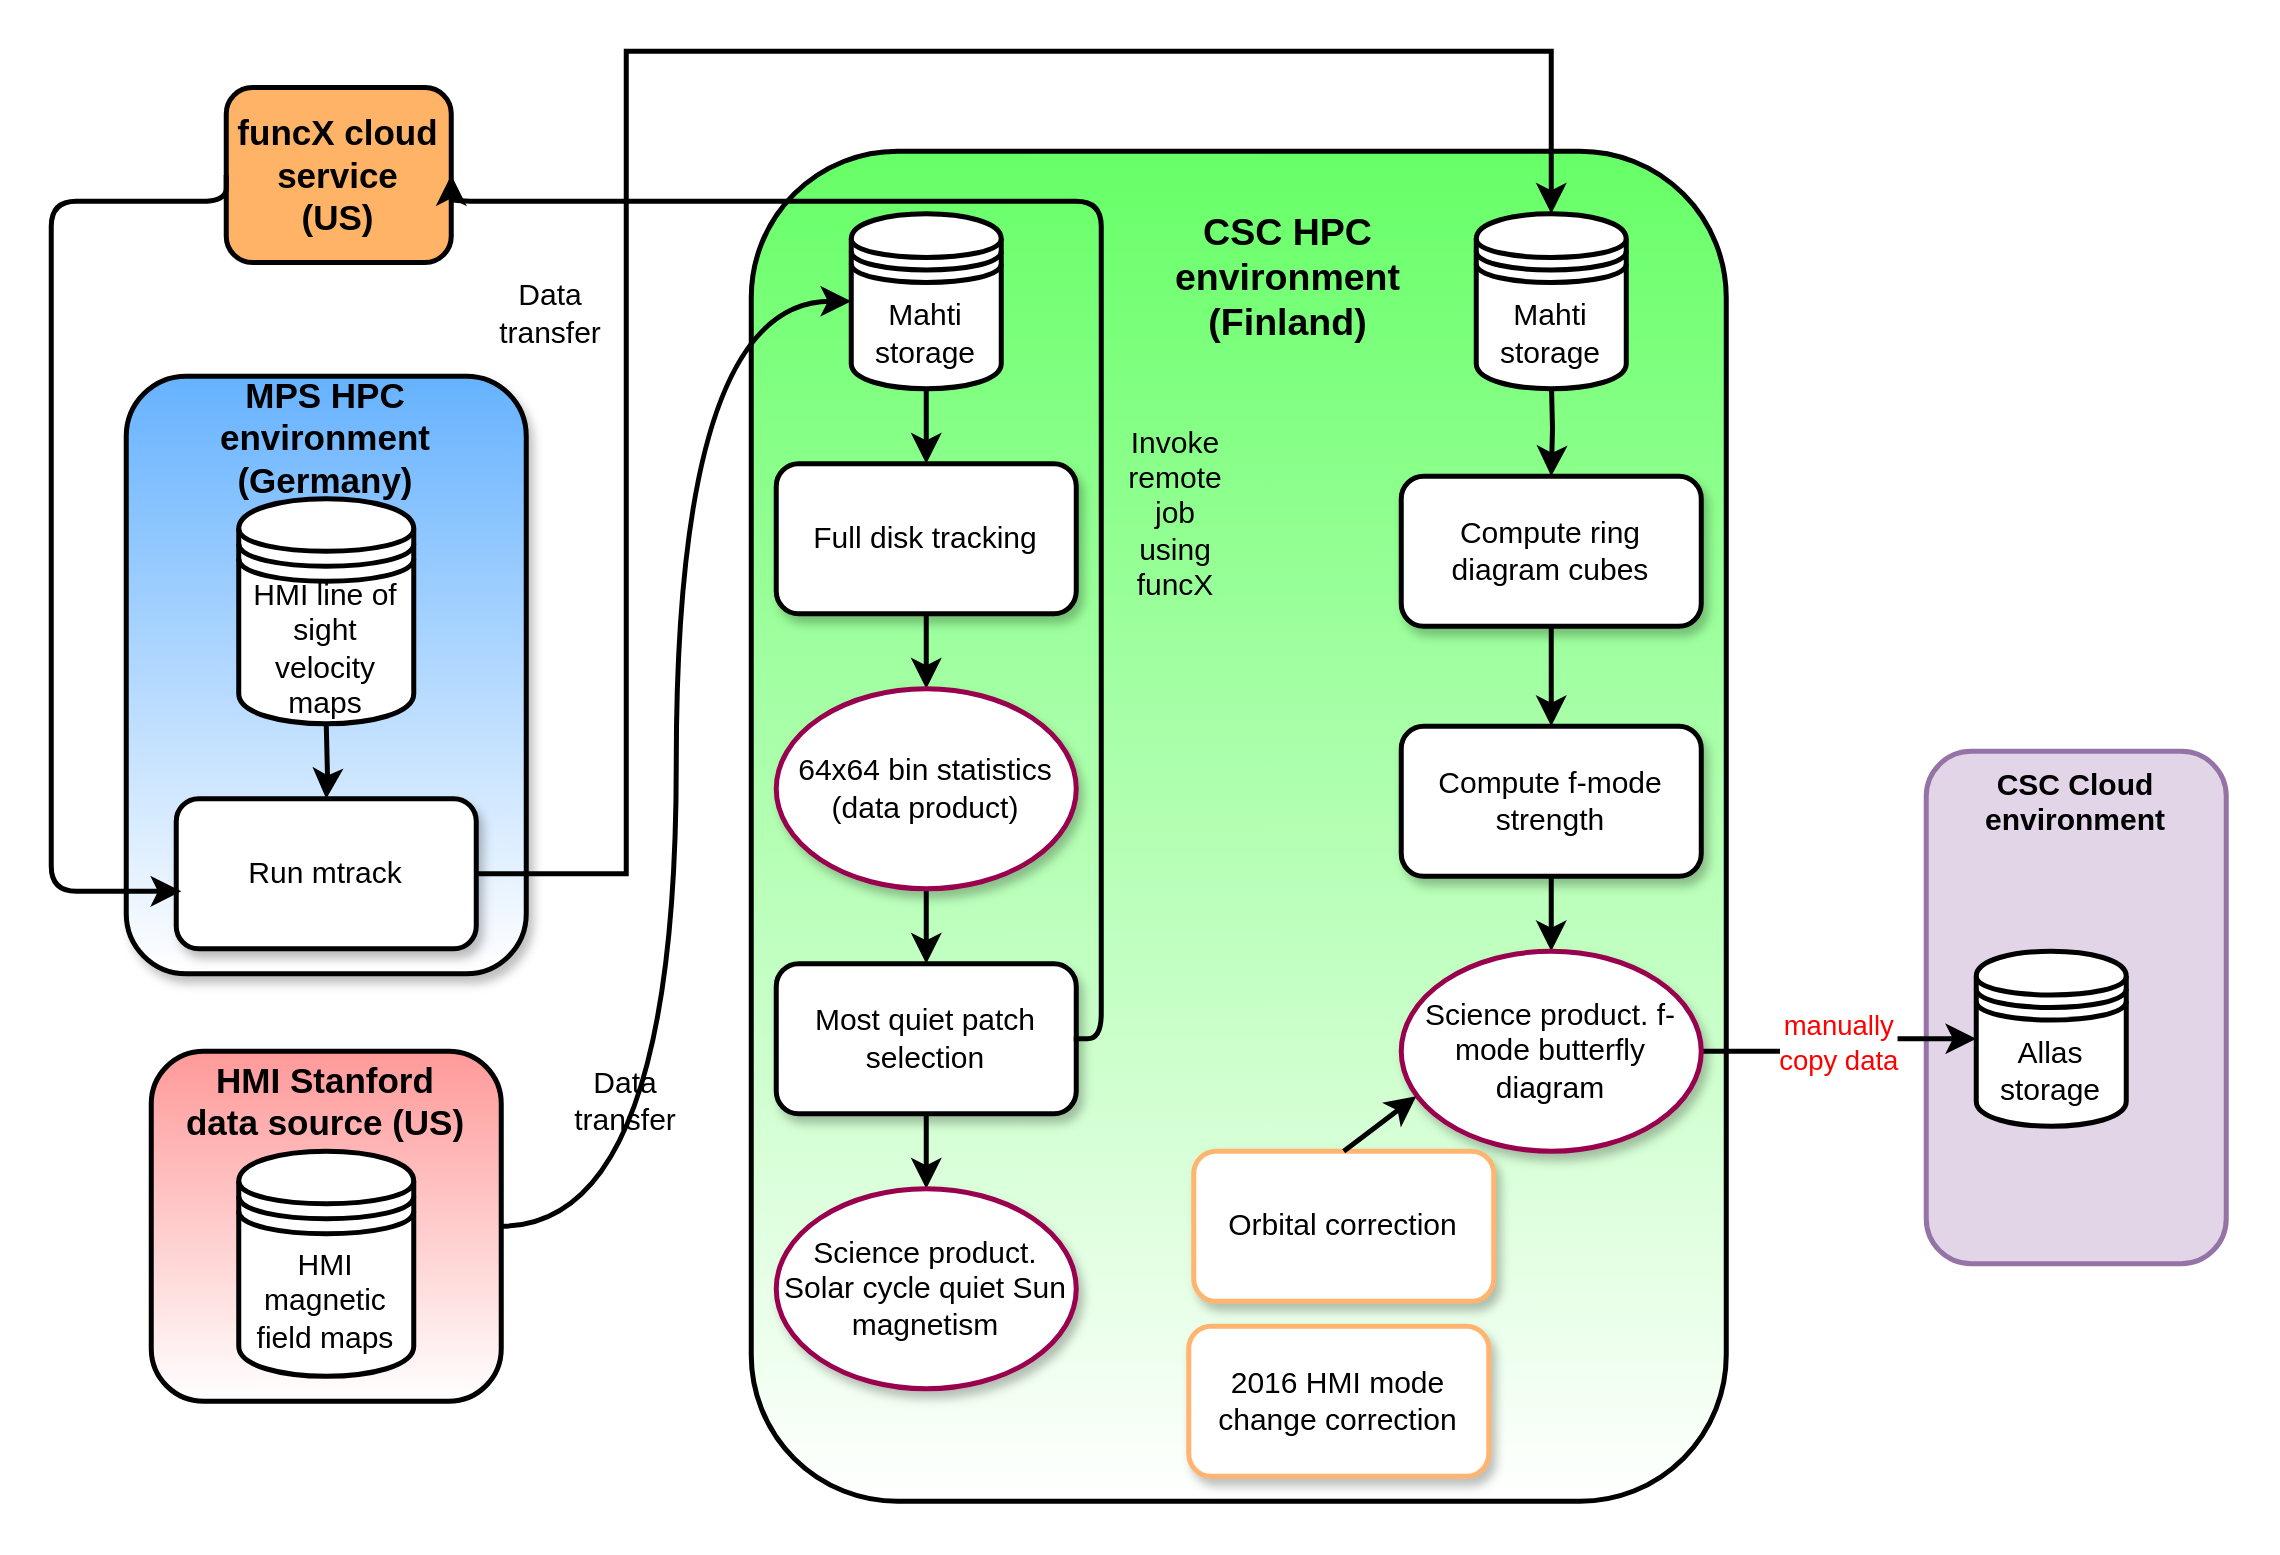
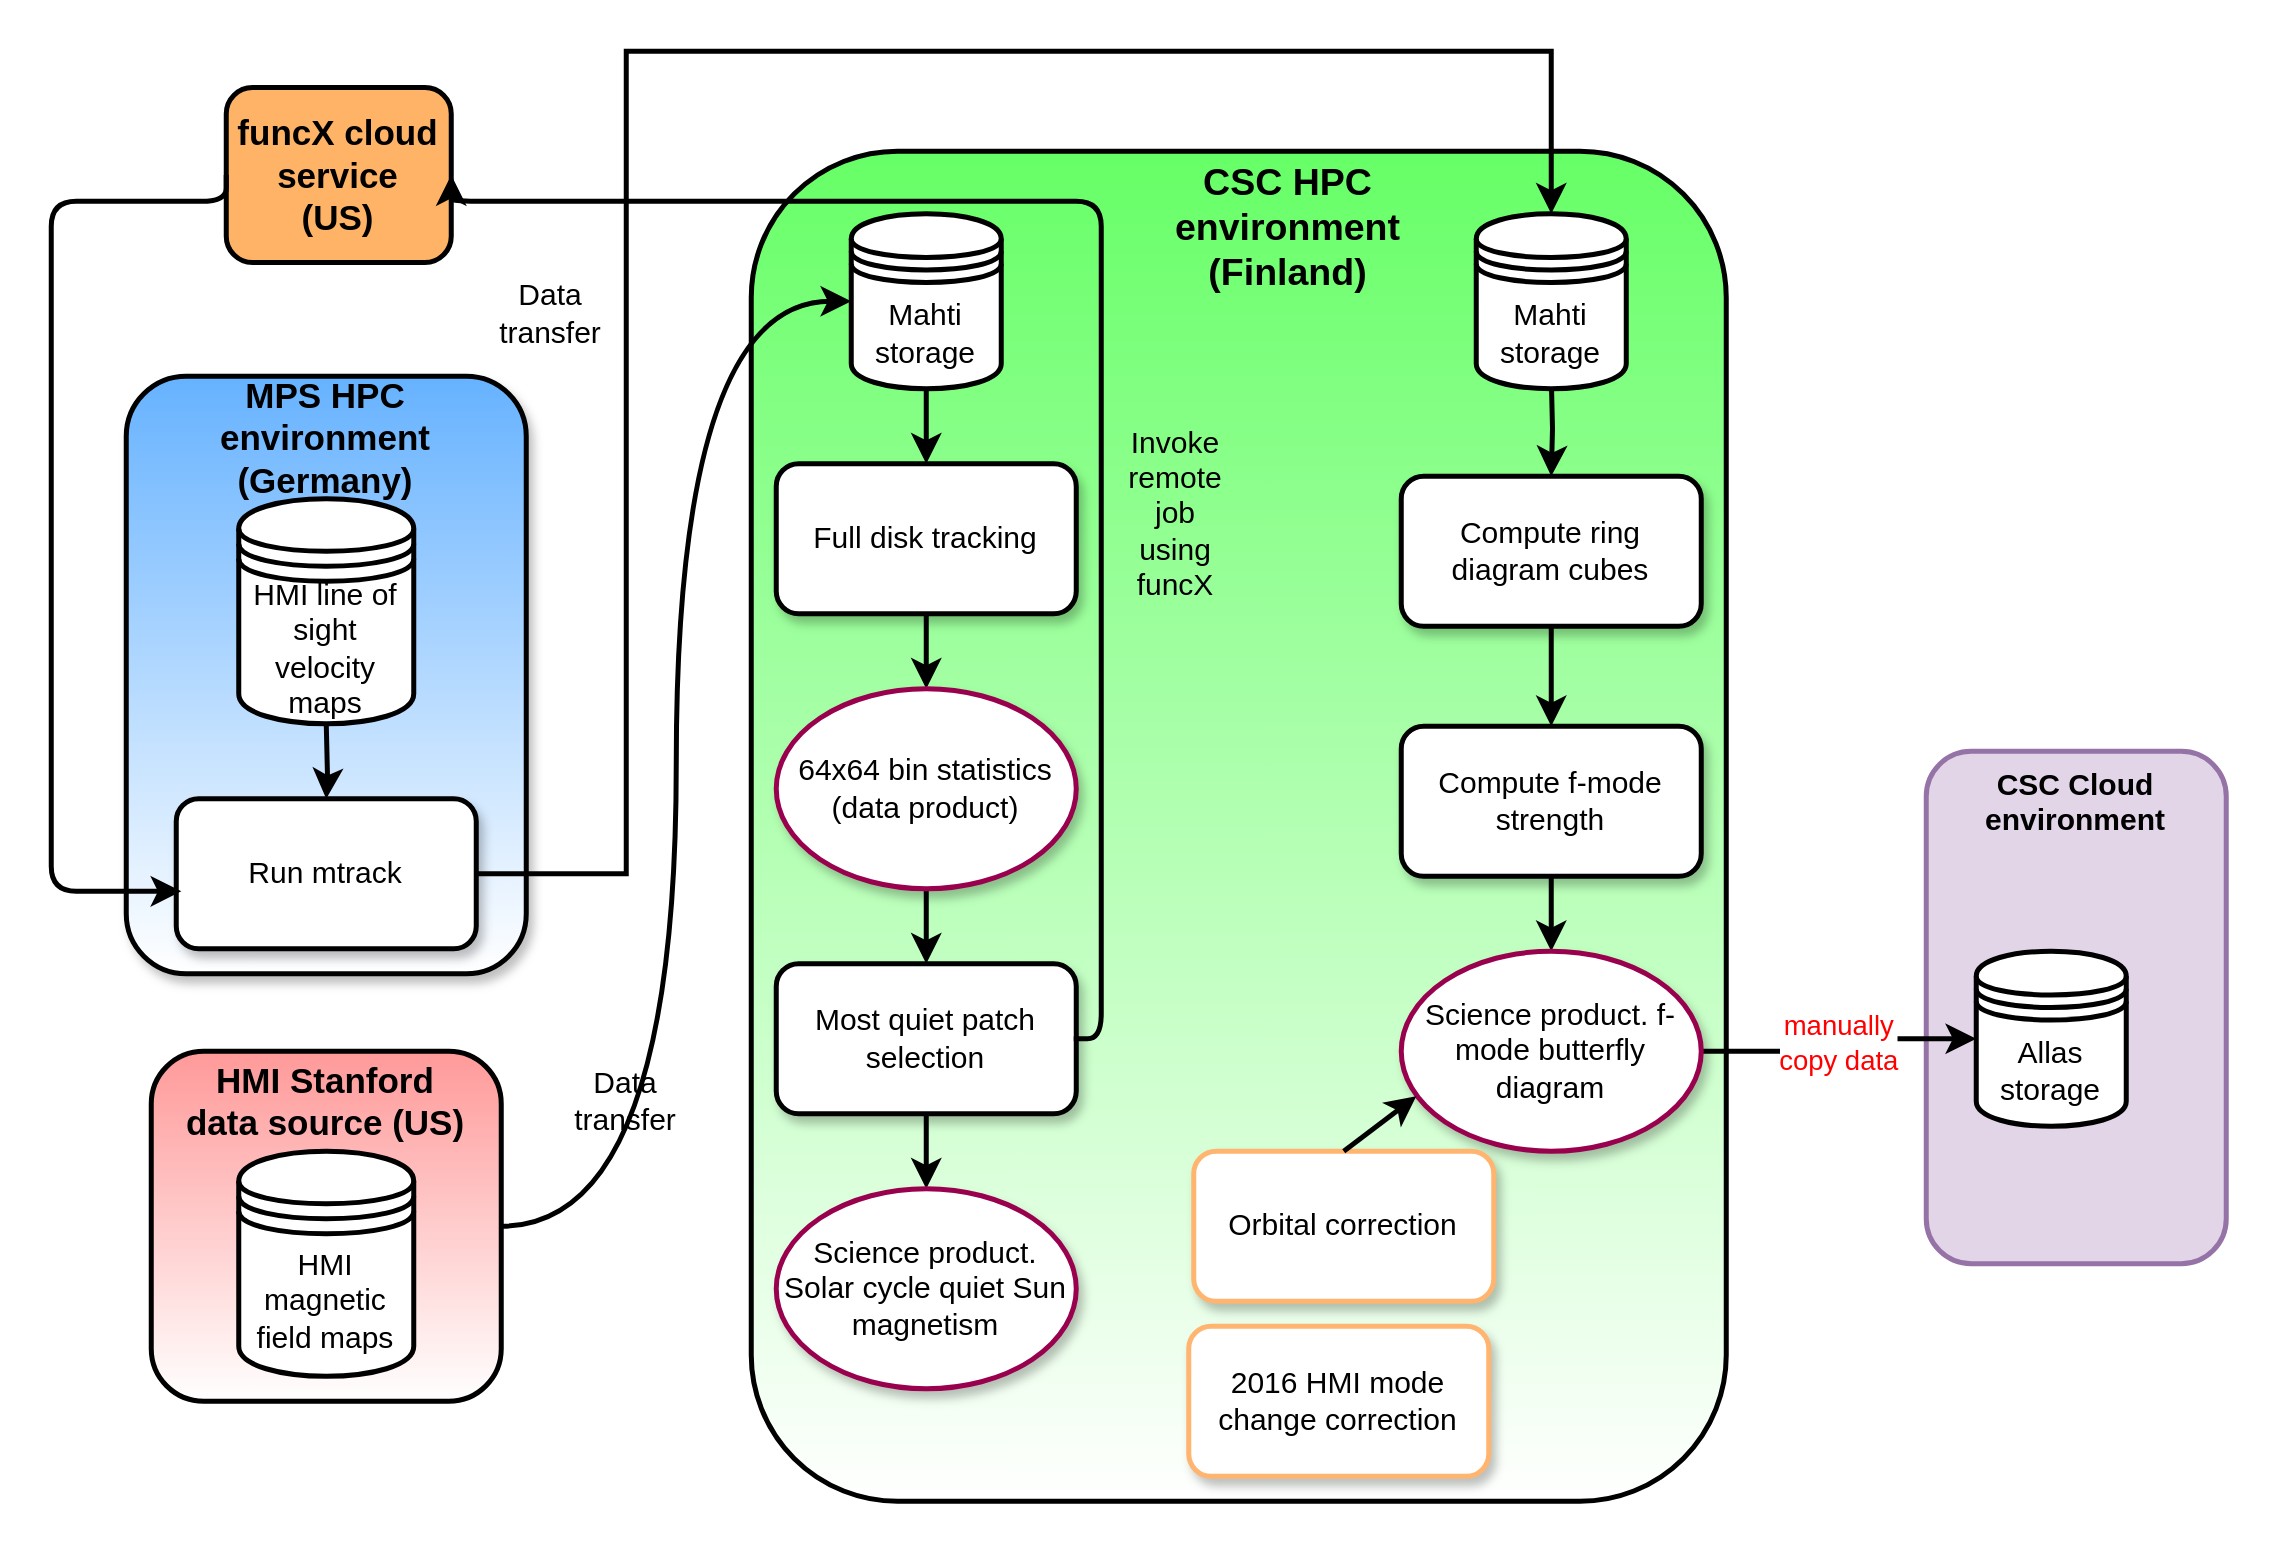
(1289, 276) -> (1289, 226)
